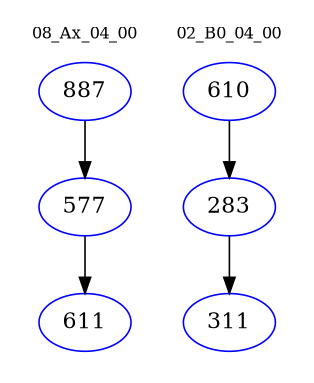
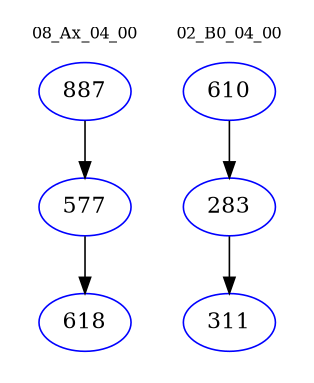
(85, 322) -> (85, 322)
